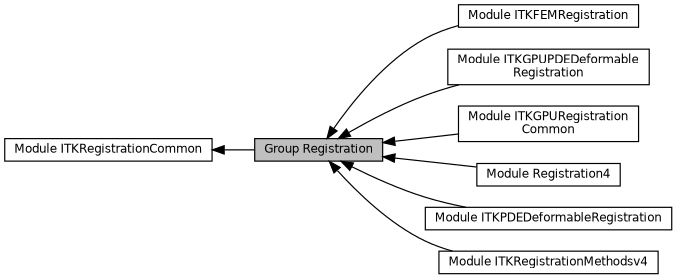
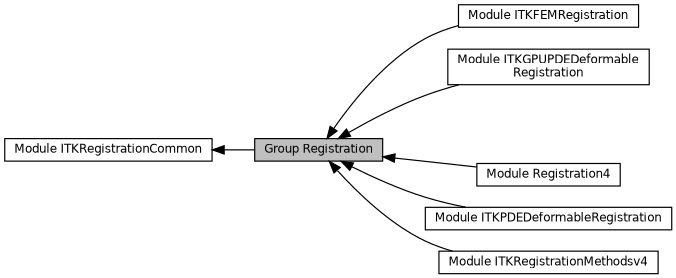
(549, 124) -> none
